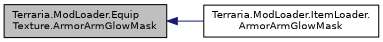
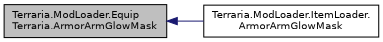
(85, 21) -> (85, 21)
